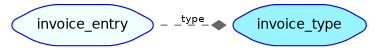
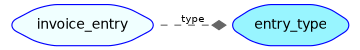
(300, 25) -> (291, 25)
